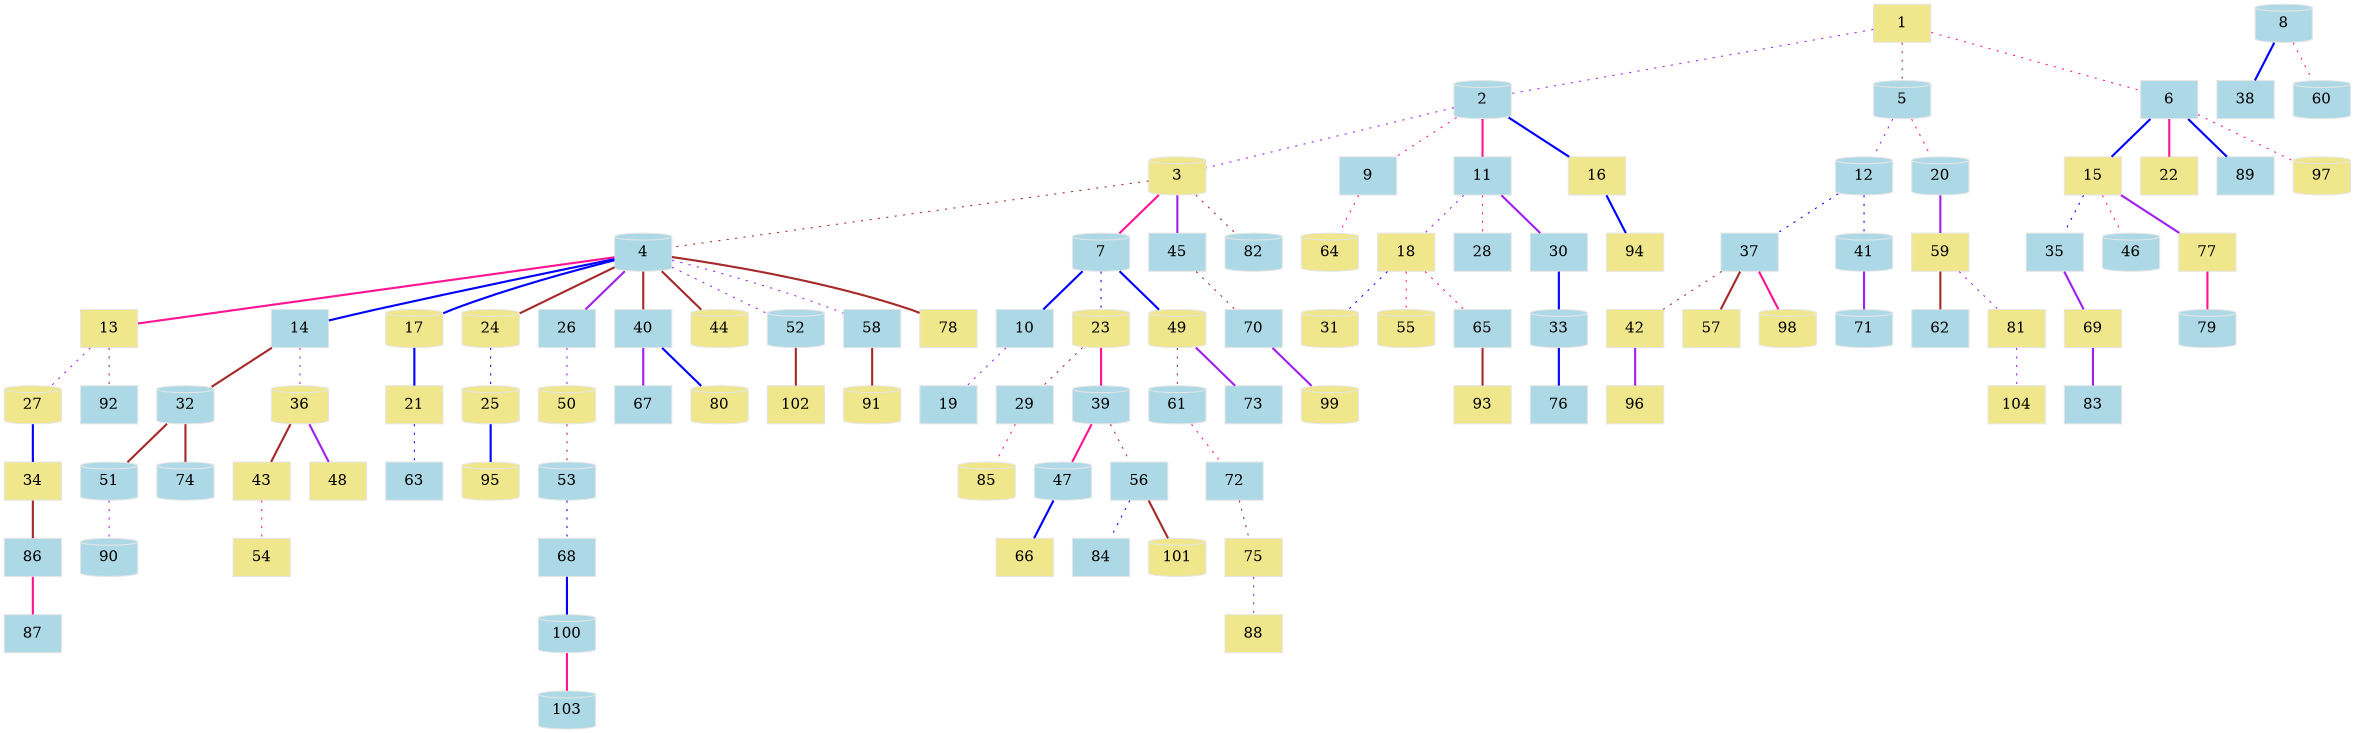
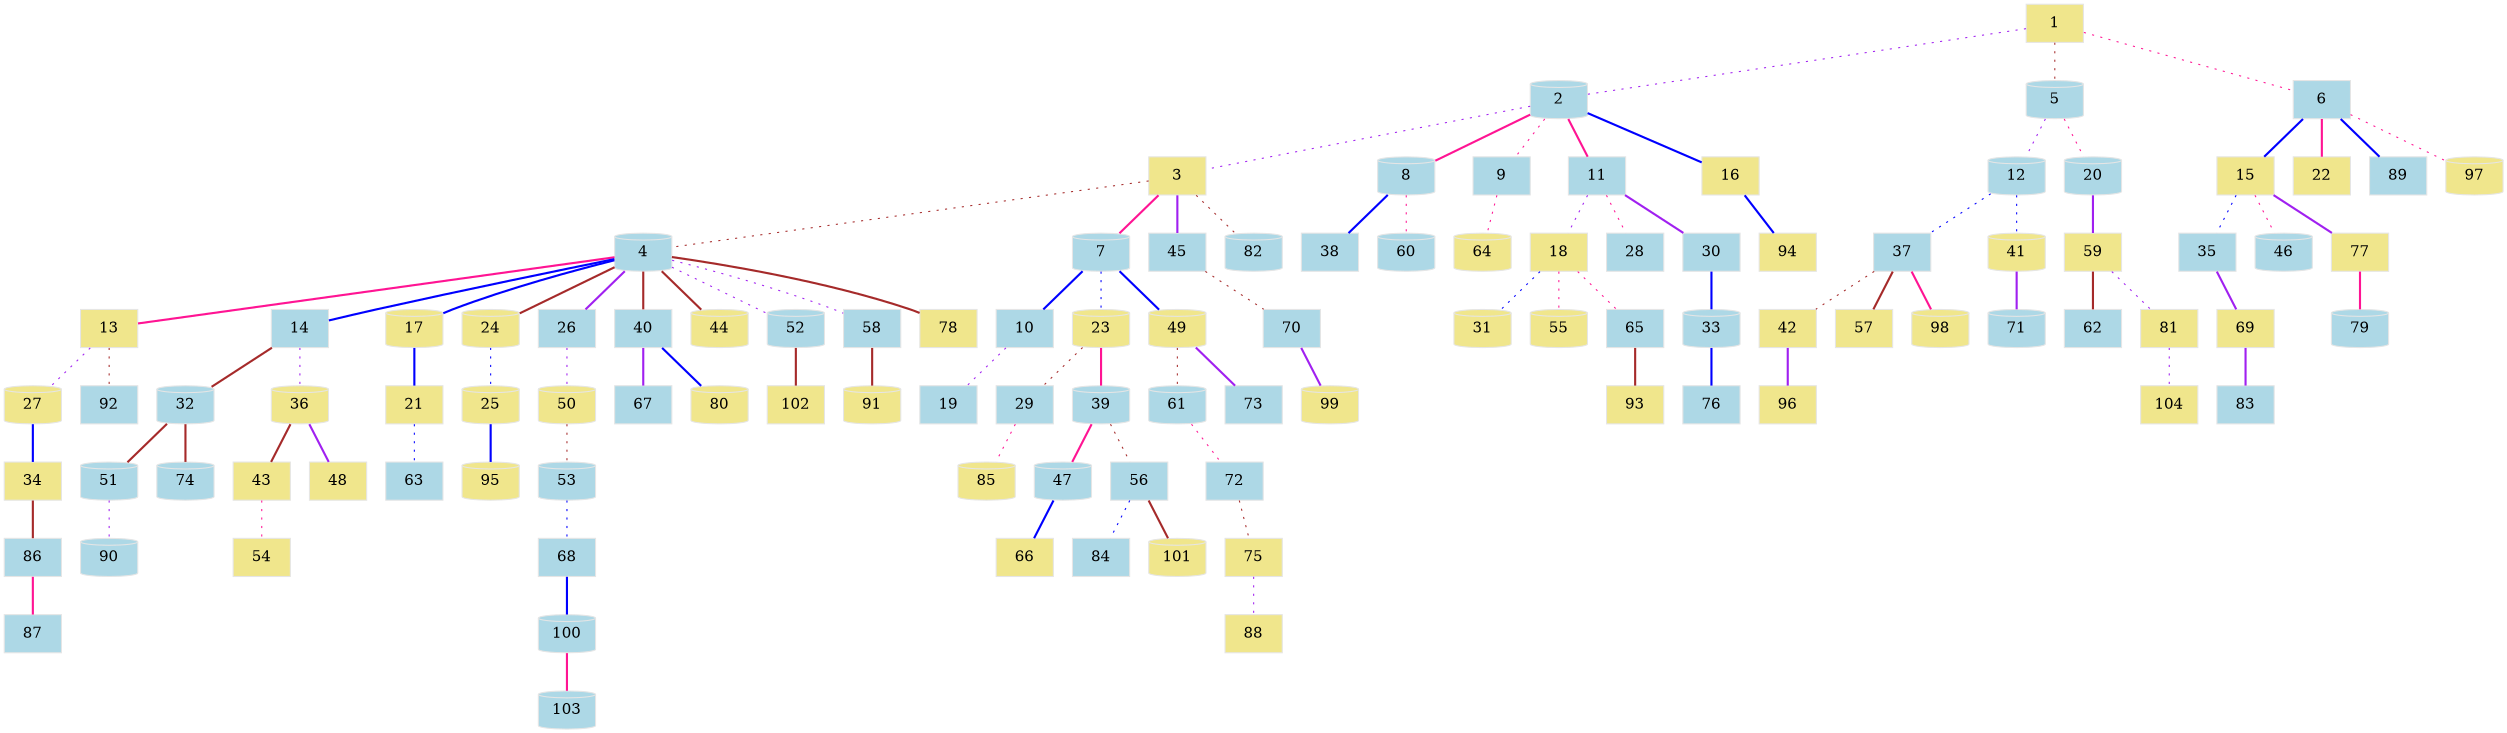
none -> (1483, 138)
(1177, 176) -> (1177, 176)
(1864, 252) -> (2017, 252)
